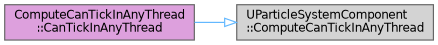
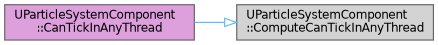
(100, 22) -> (100, 22)
